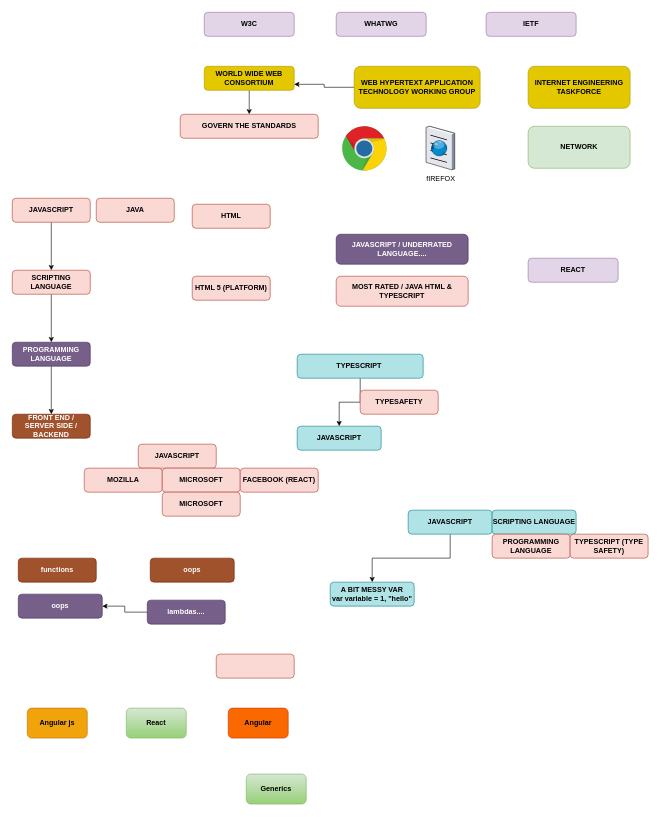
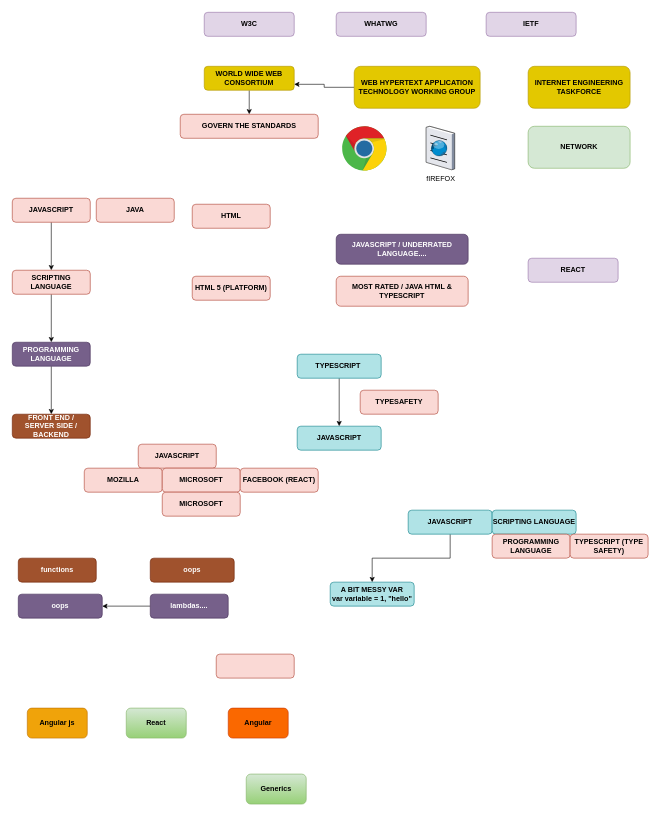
(360, 366) -> (339, 366)
(186, 612) -> (189, 606)
